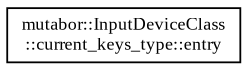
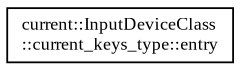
(124, 35) -> (120, 35)
